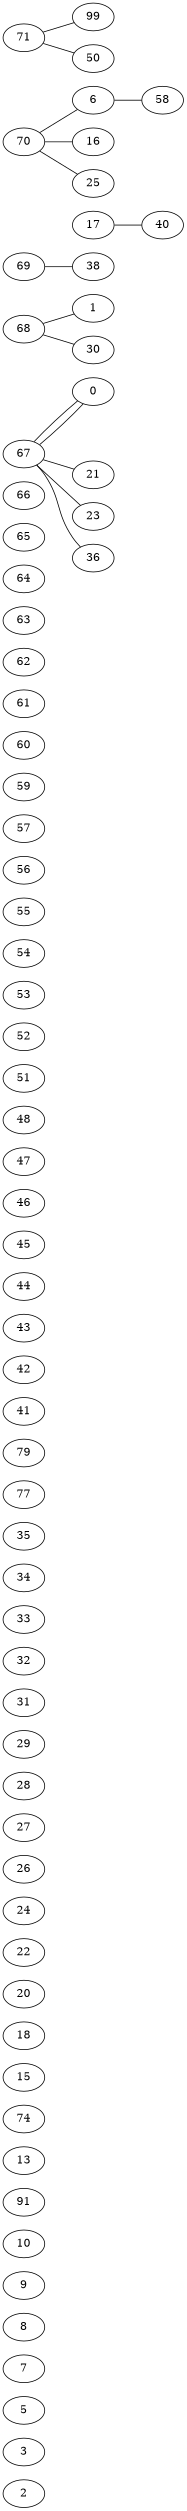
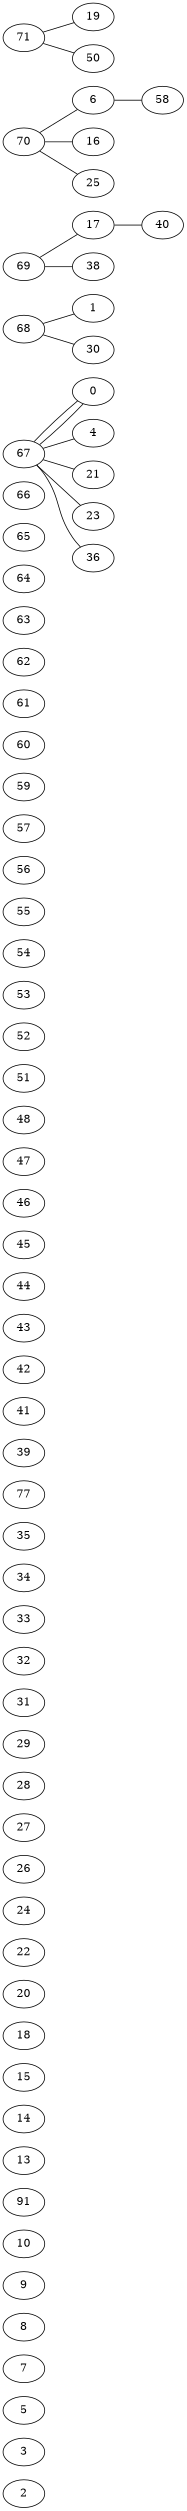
(93, 17) -> (93, 17)
none -> (59, 246)
none -> (93, 433)
(24, 1453) -> (24, 1453)
(24, 2119) -> (24, 2119)
